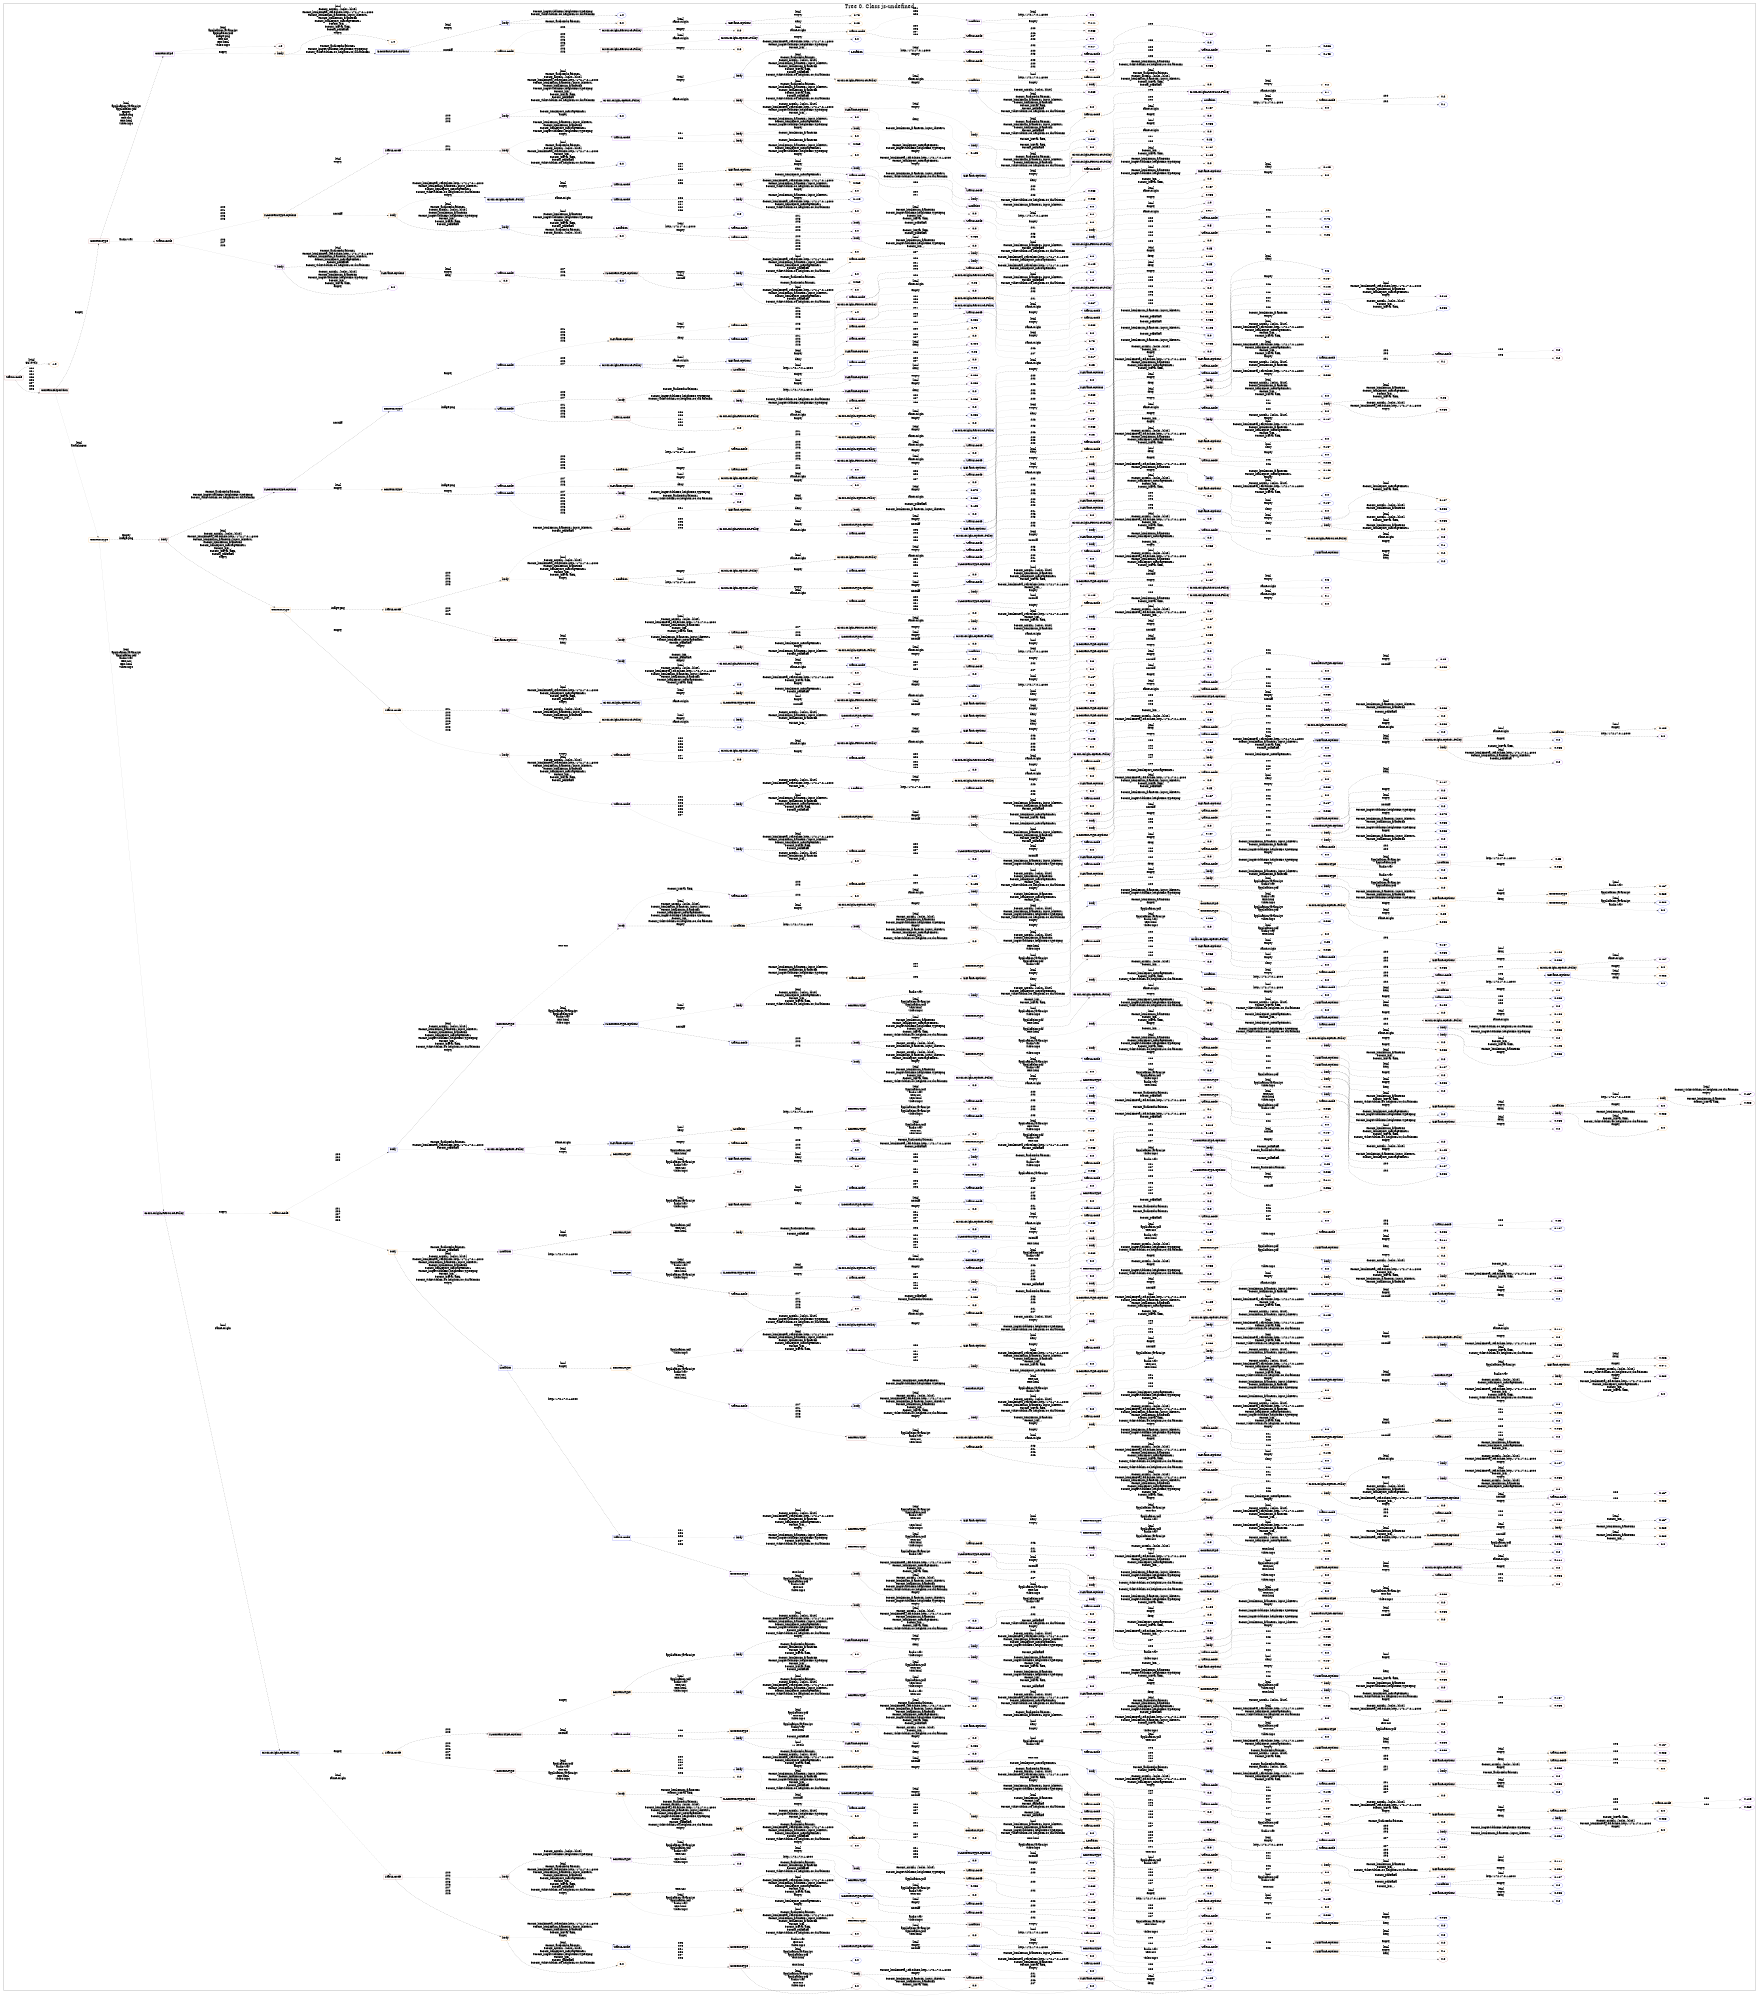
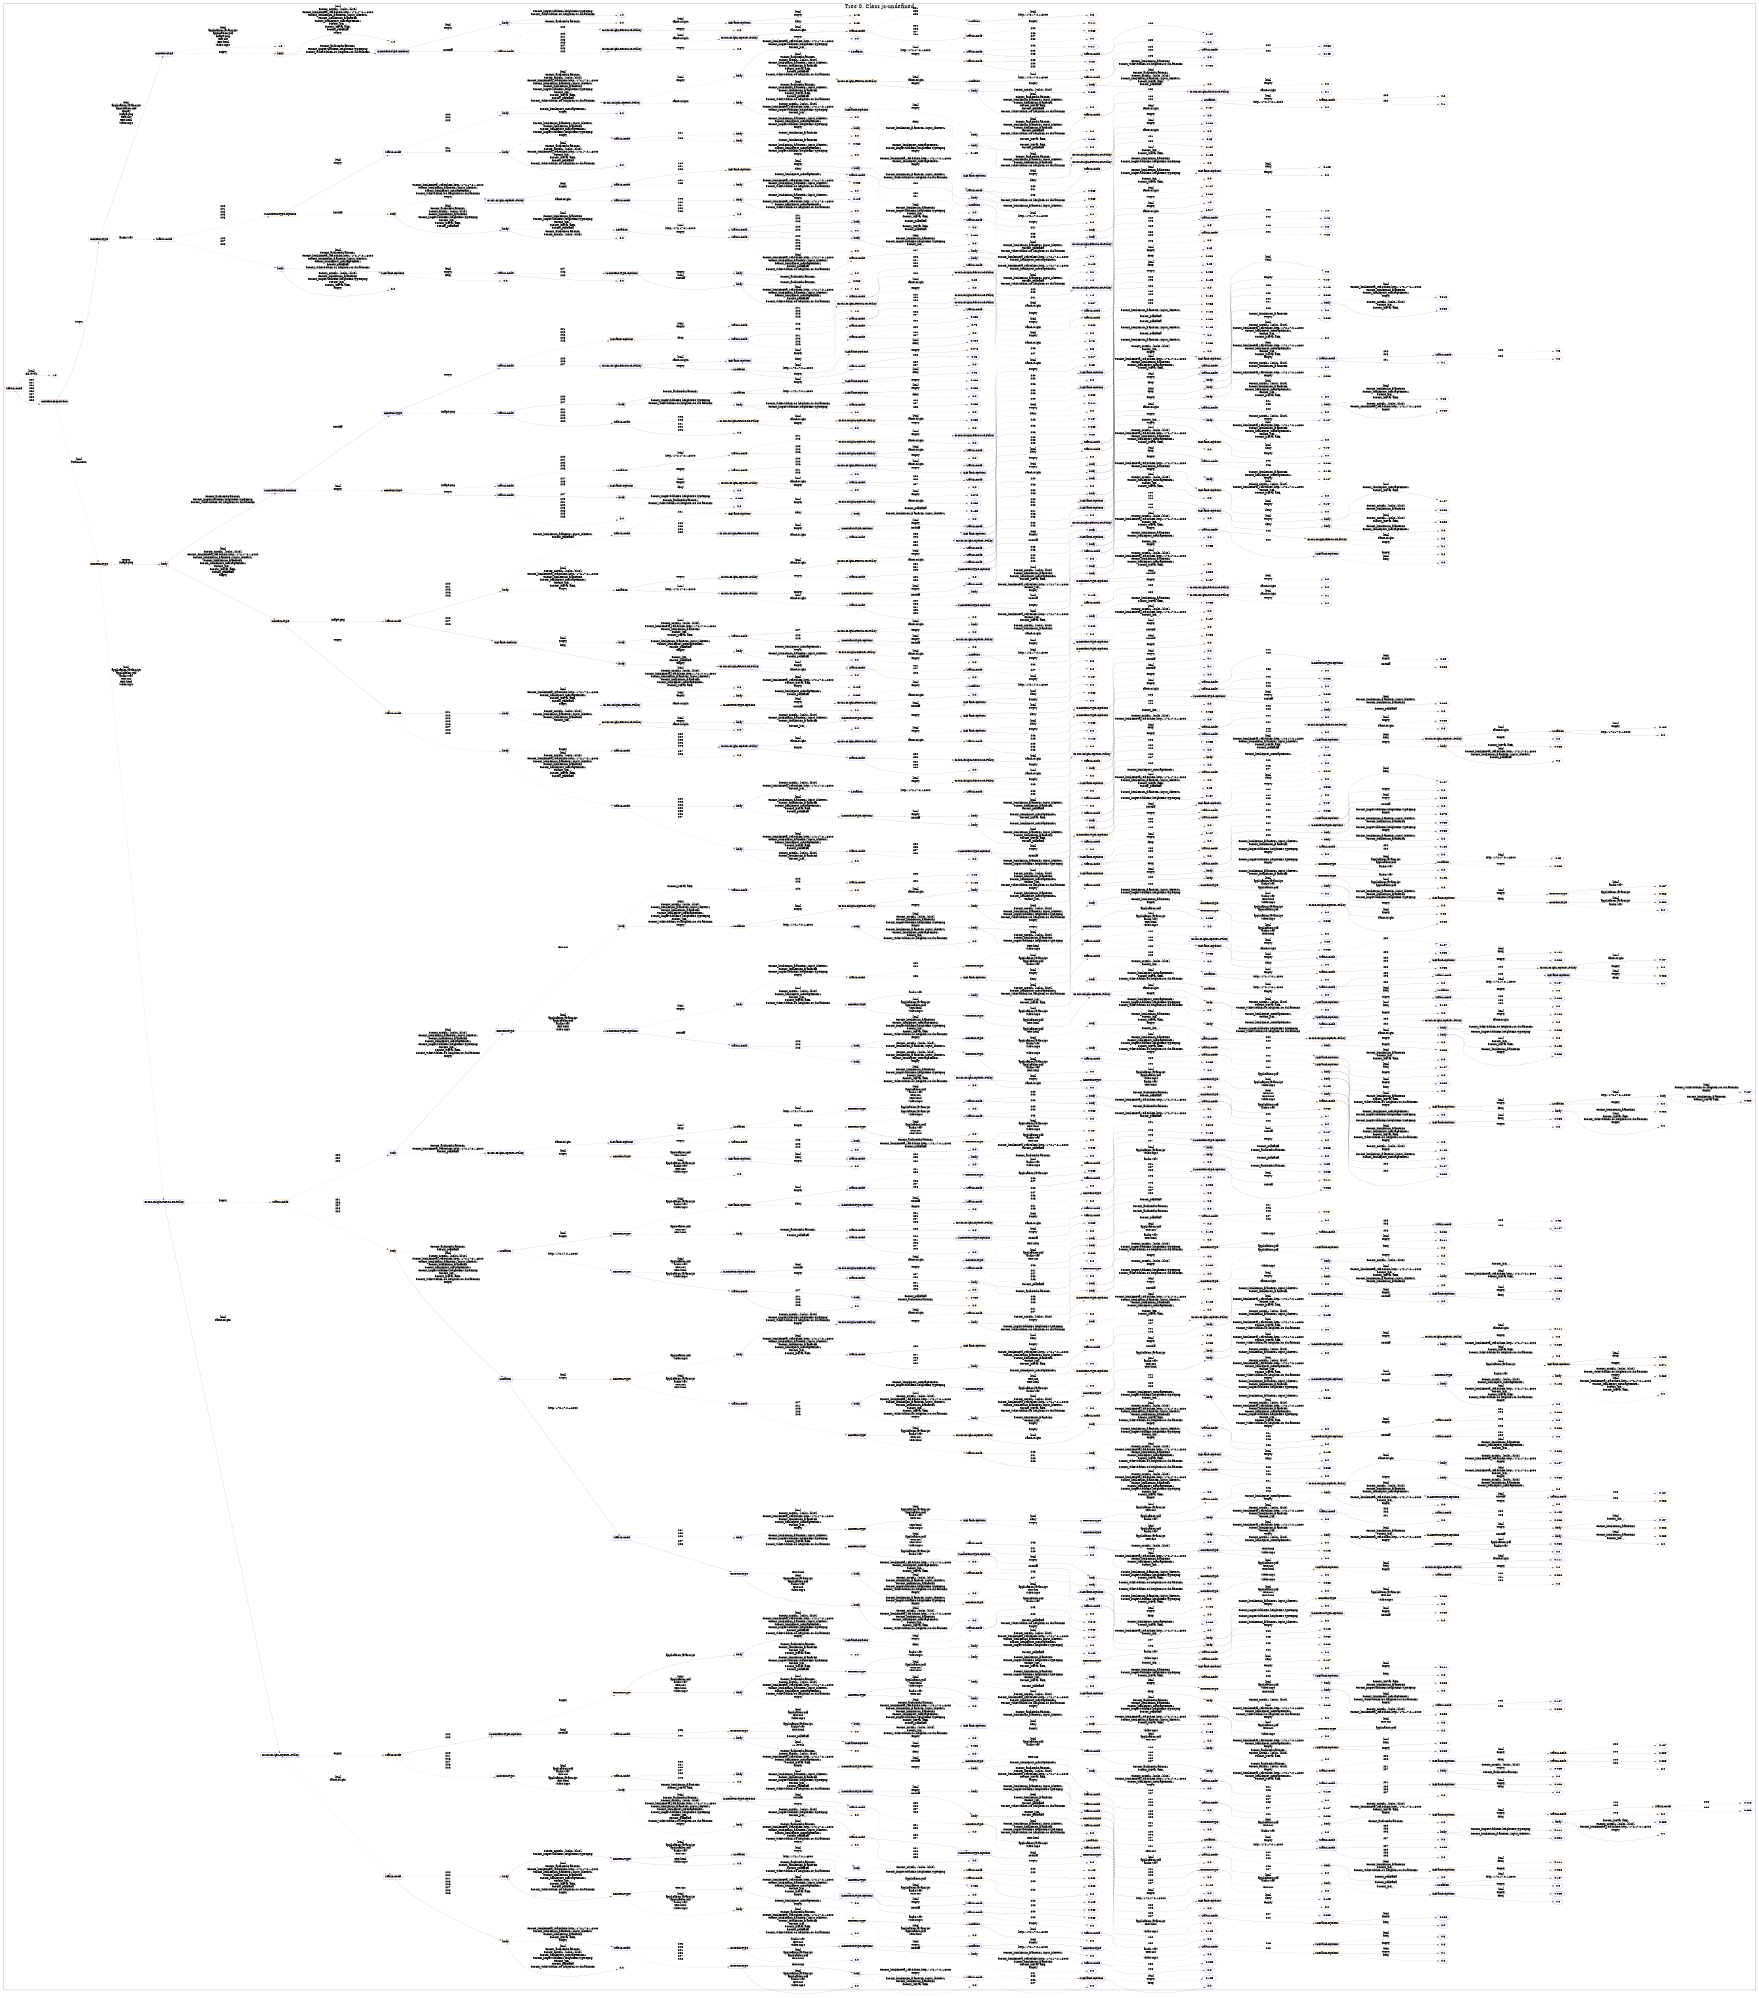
none -> (974, 349)
